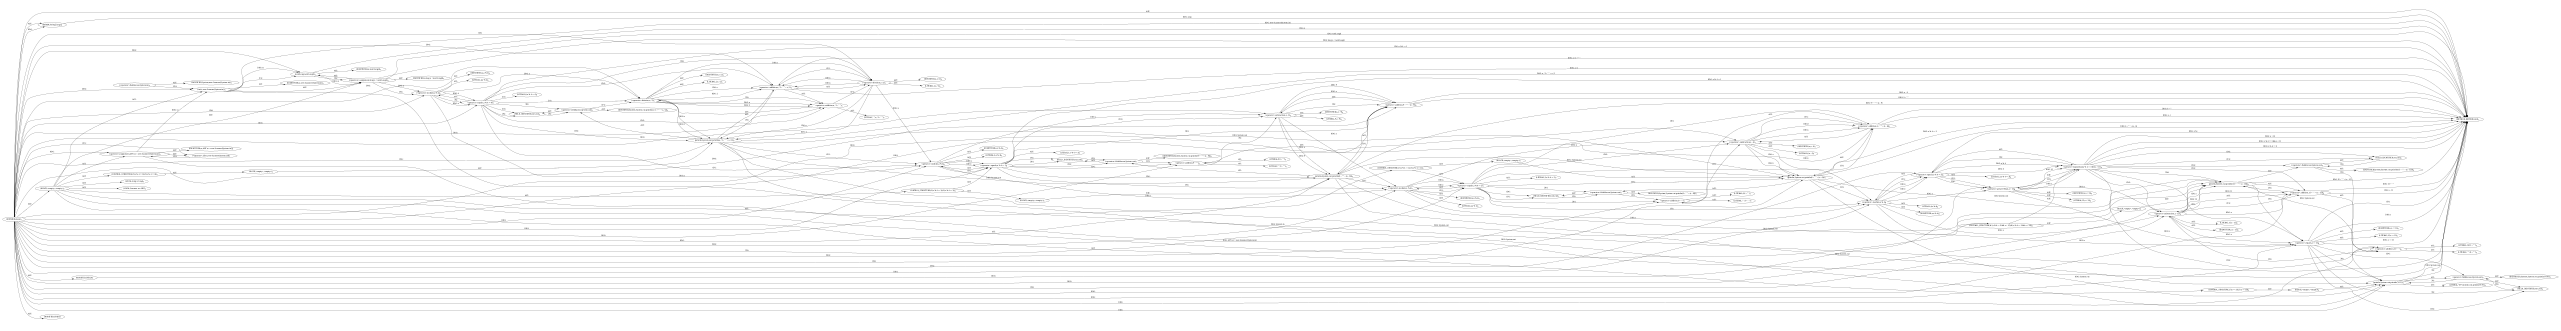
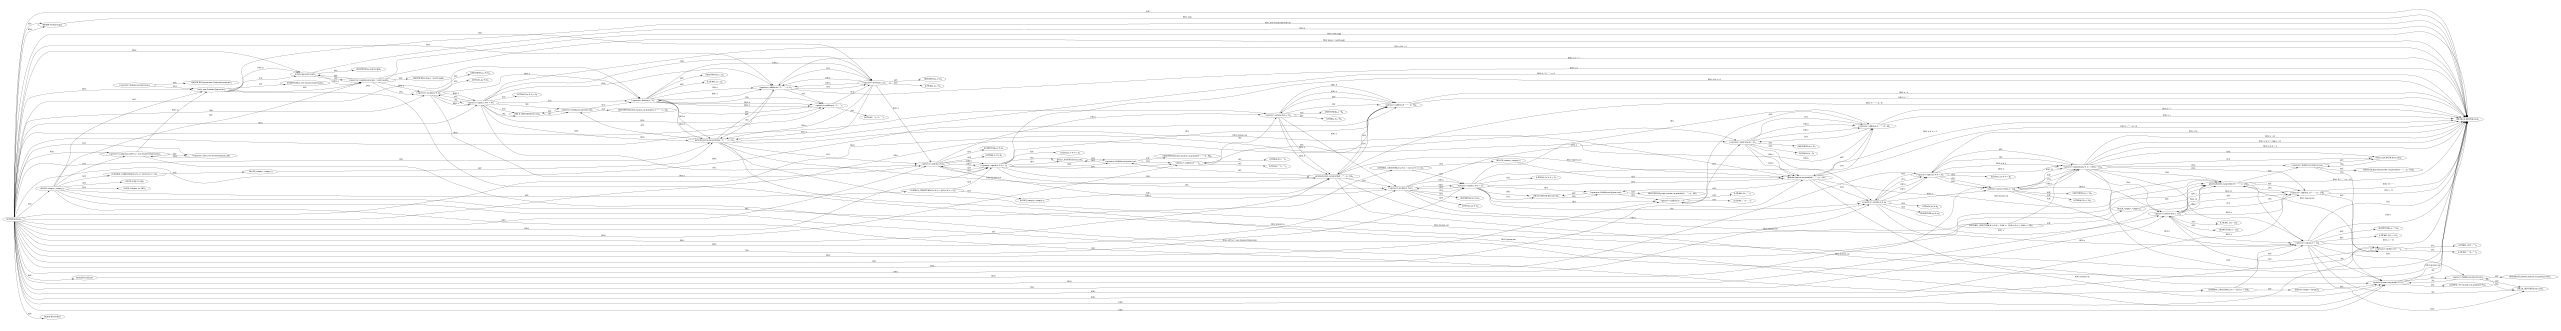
(1124, 122) -> none
(211, 149) -> none
(1598, 159) -> none
none -> (2260, 257)
